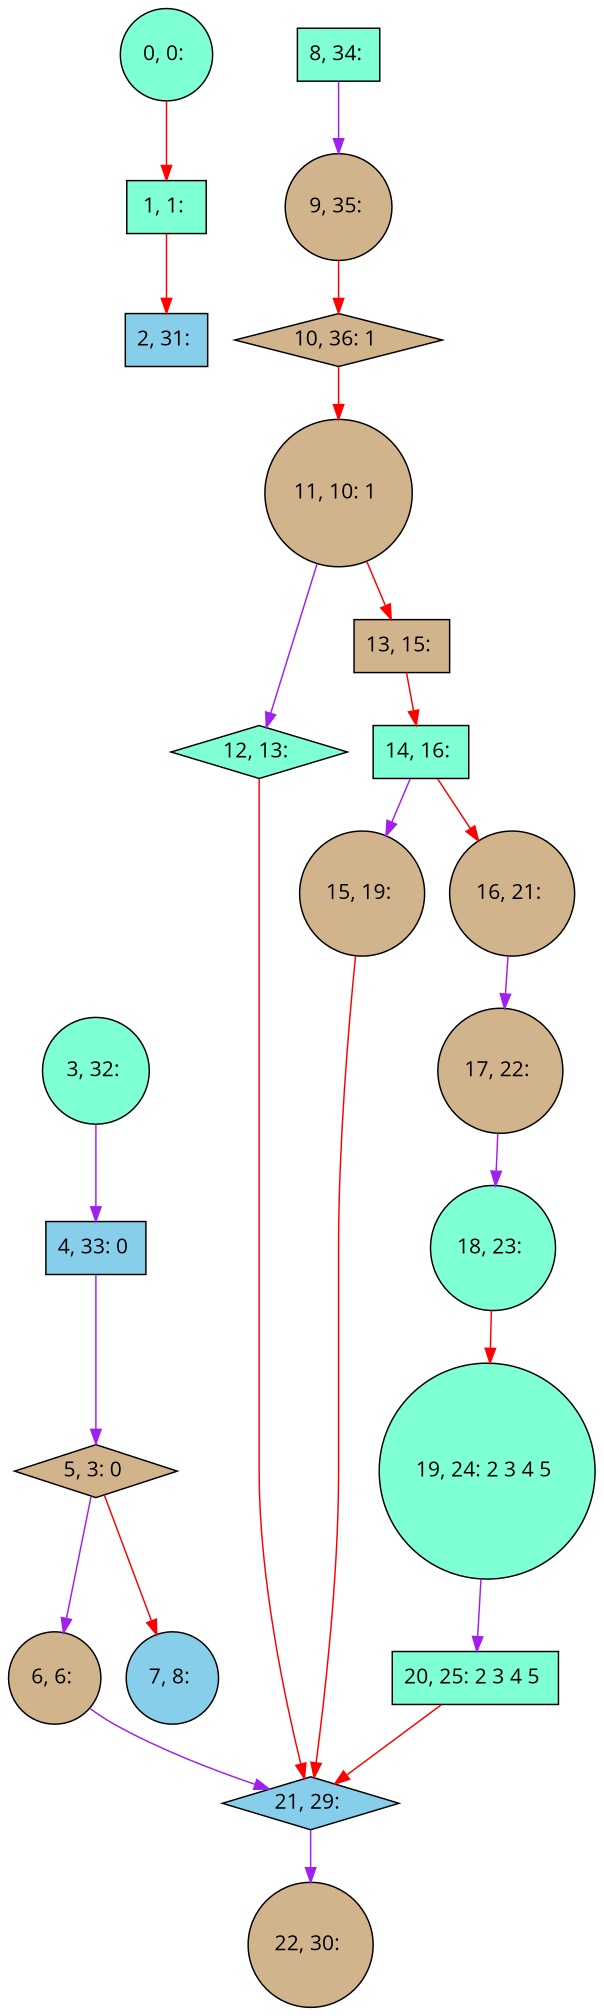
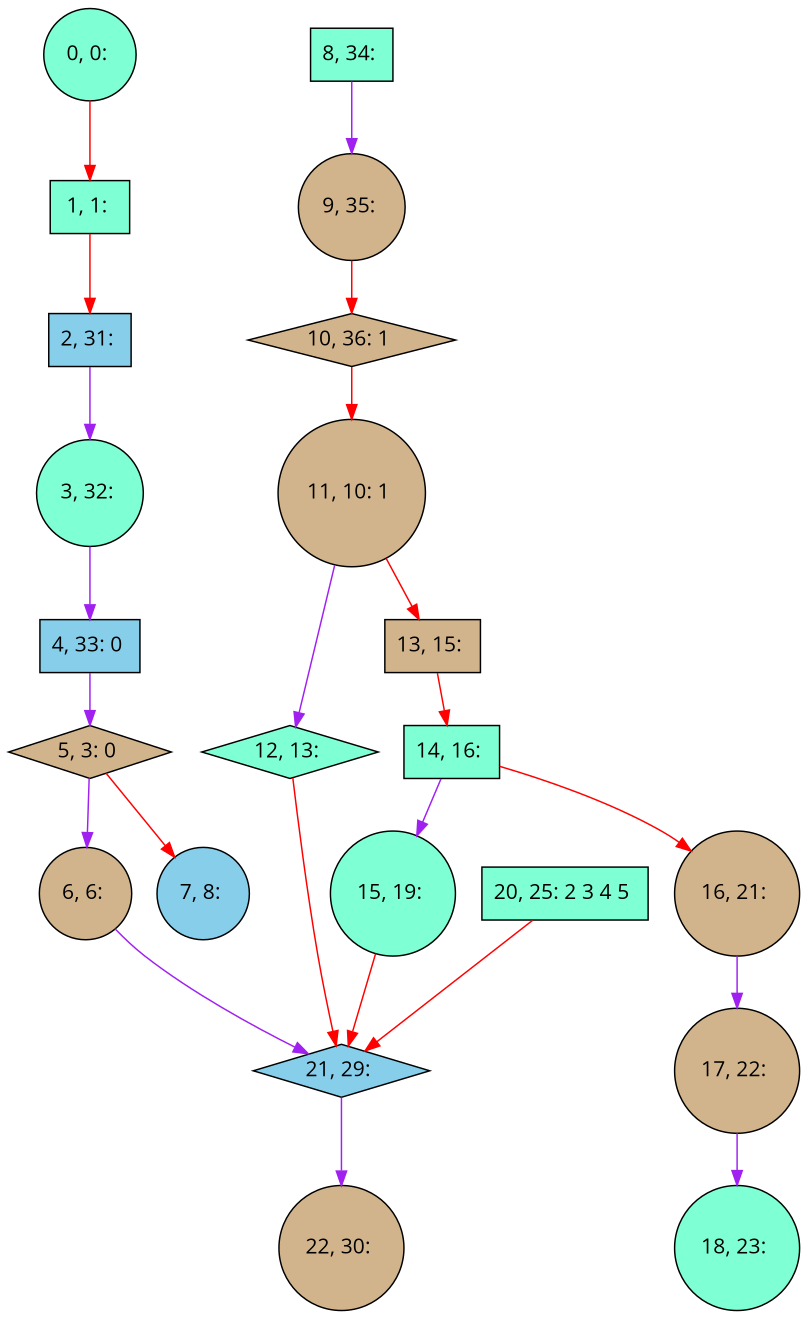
none -> (90, 395)
(362, 894) -> (393, 894)
(487, 1471) -> none
